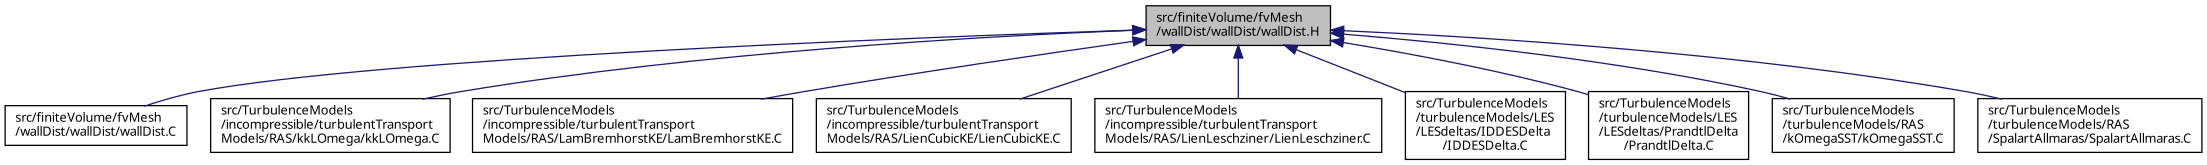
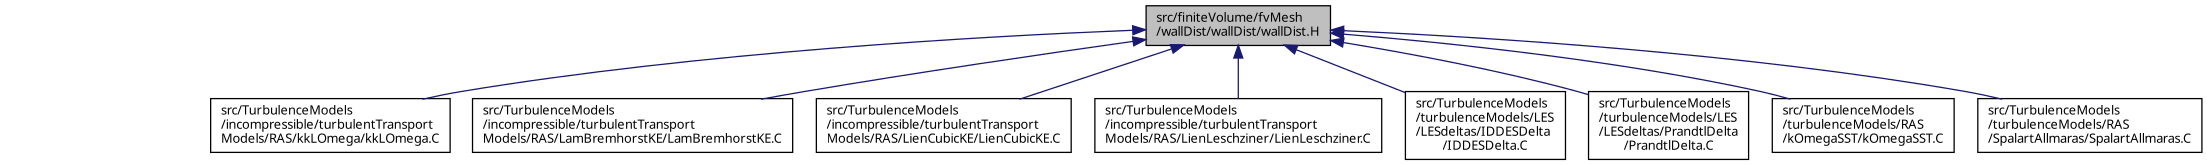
(96, 125) -> none
